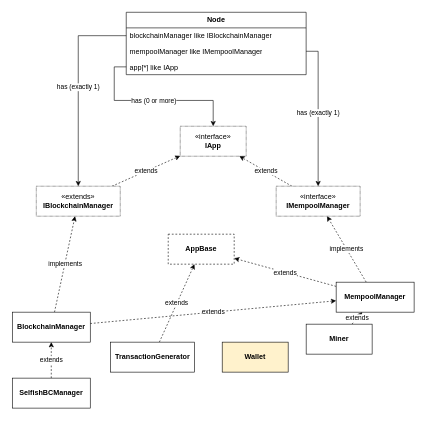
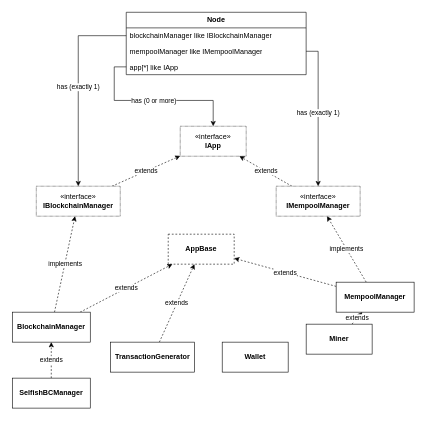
(78, 201) -> (78, 201)
(211, 313) -> (156, 273)
(255, 357) -> (255, 357)
